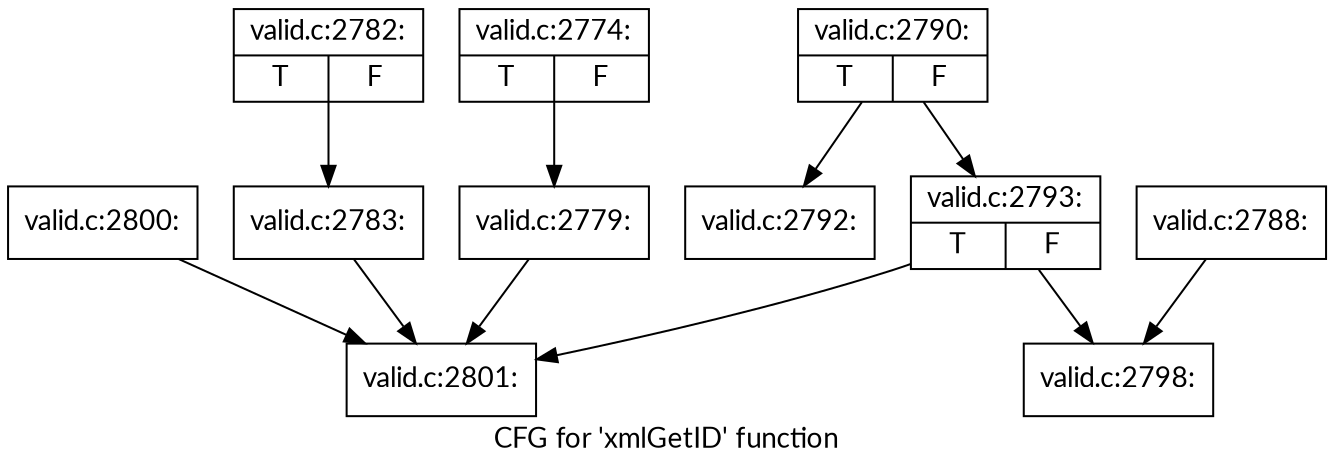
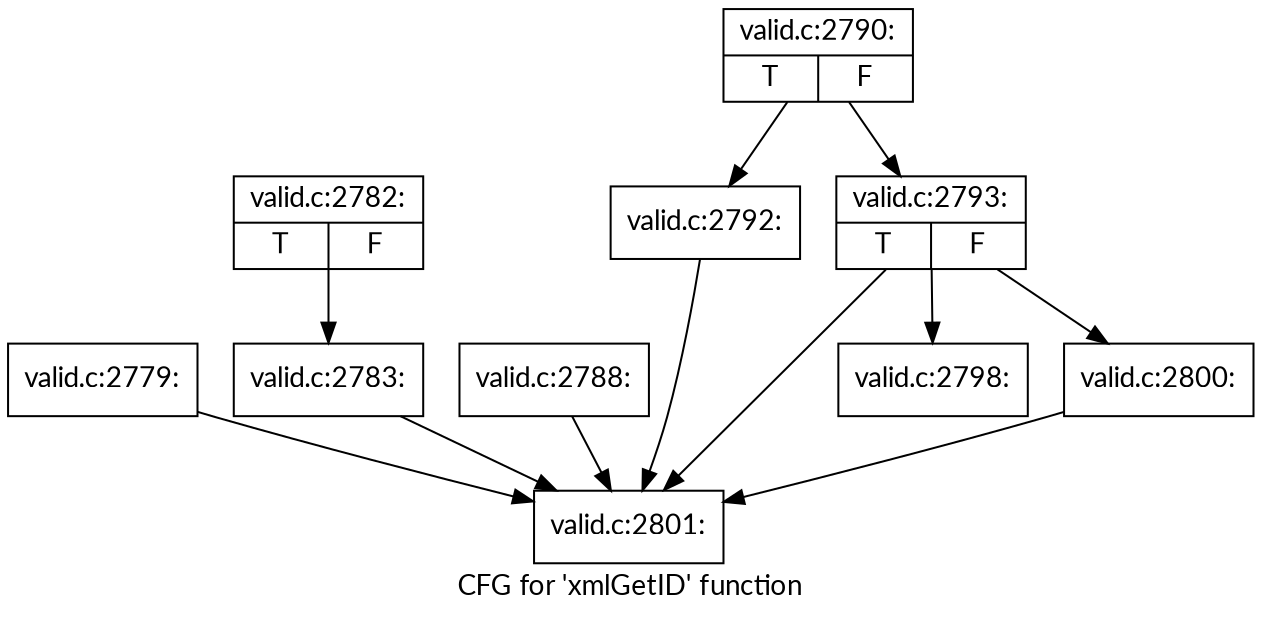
(554, 55) -> none
(1181, 293) -> (587, 445)
none -> (1044, 301)
none -> (680, 366)
